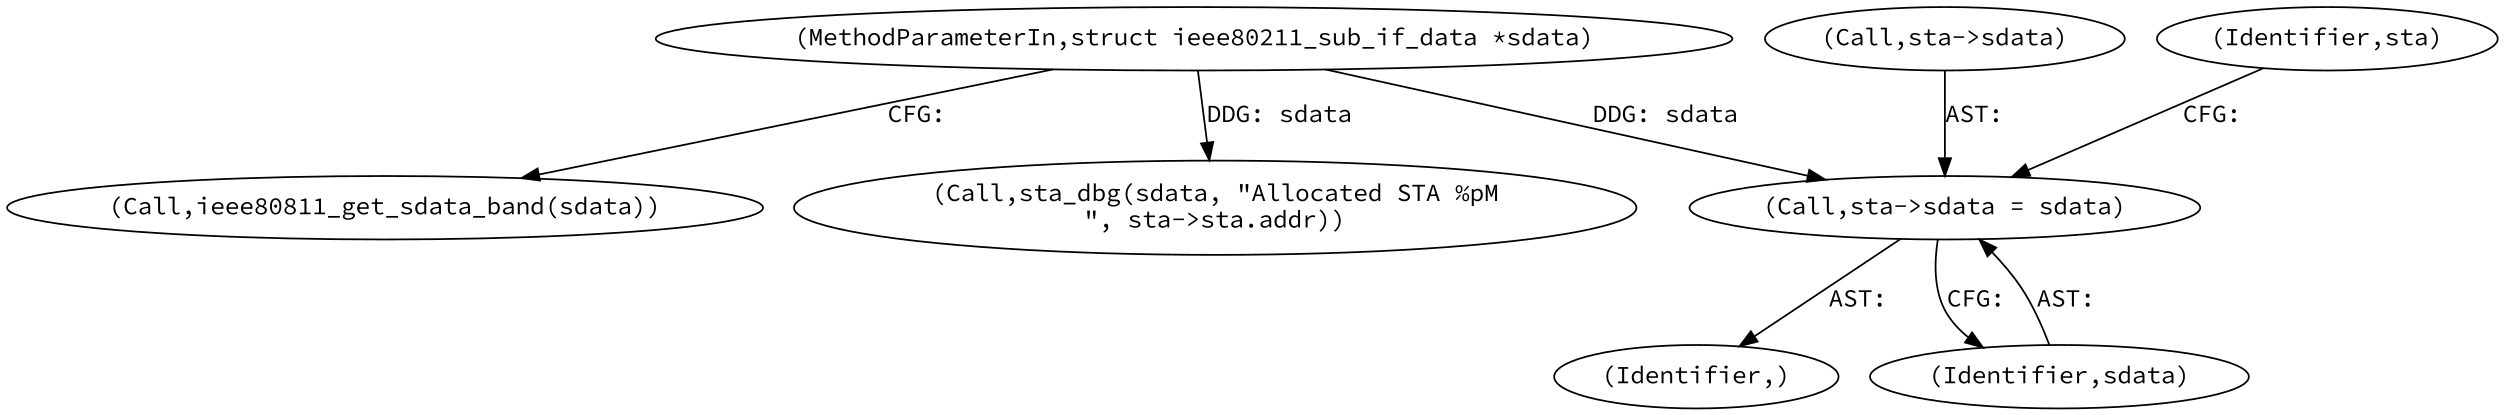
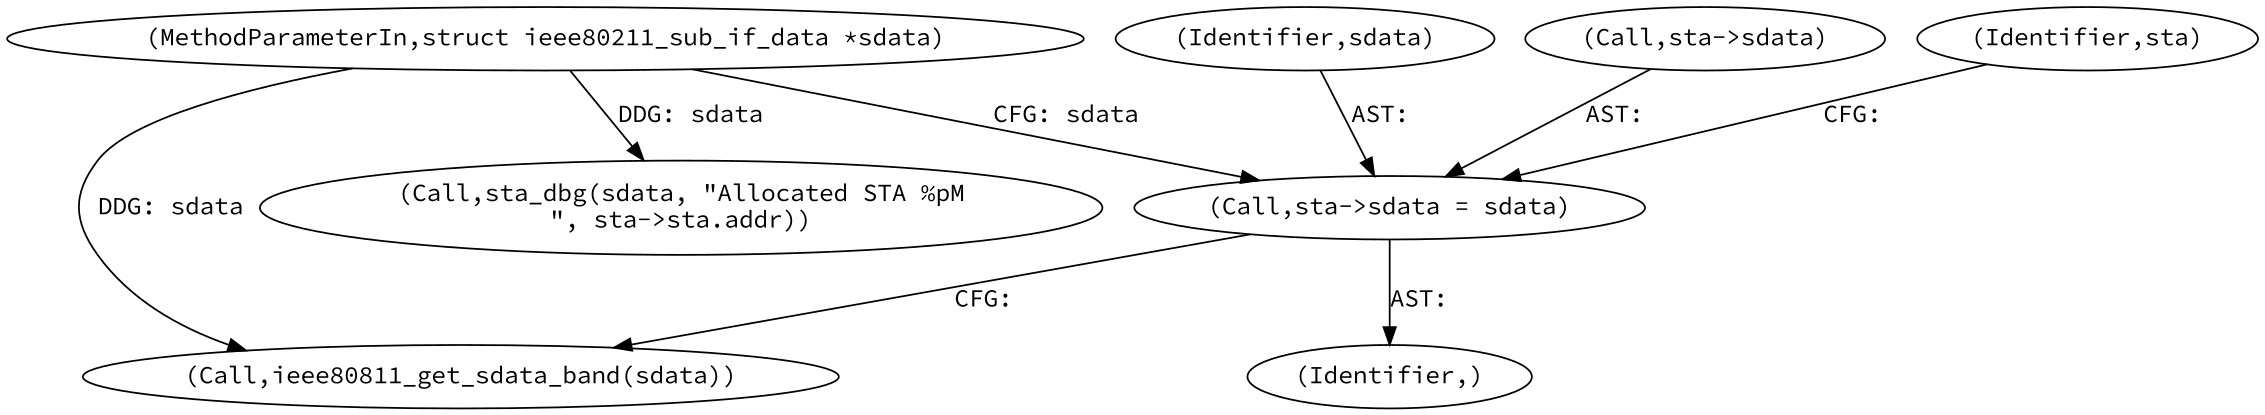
(924, 115) -> (171, 208)
(1666, 115) -> (1066, 115)
(1939, 293) -> (941, 289)
